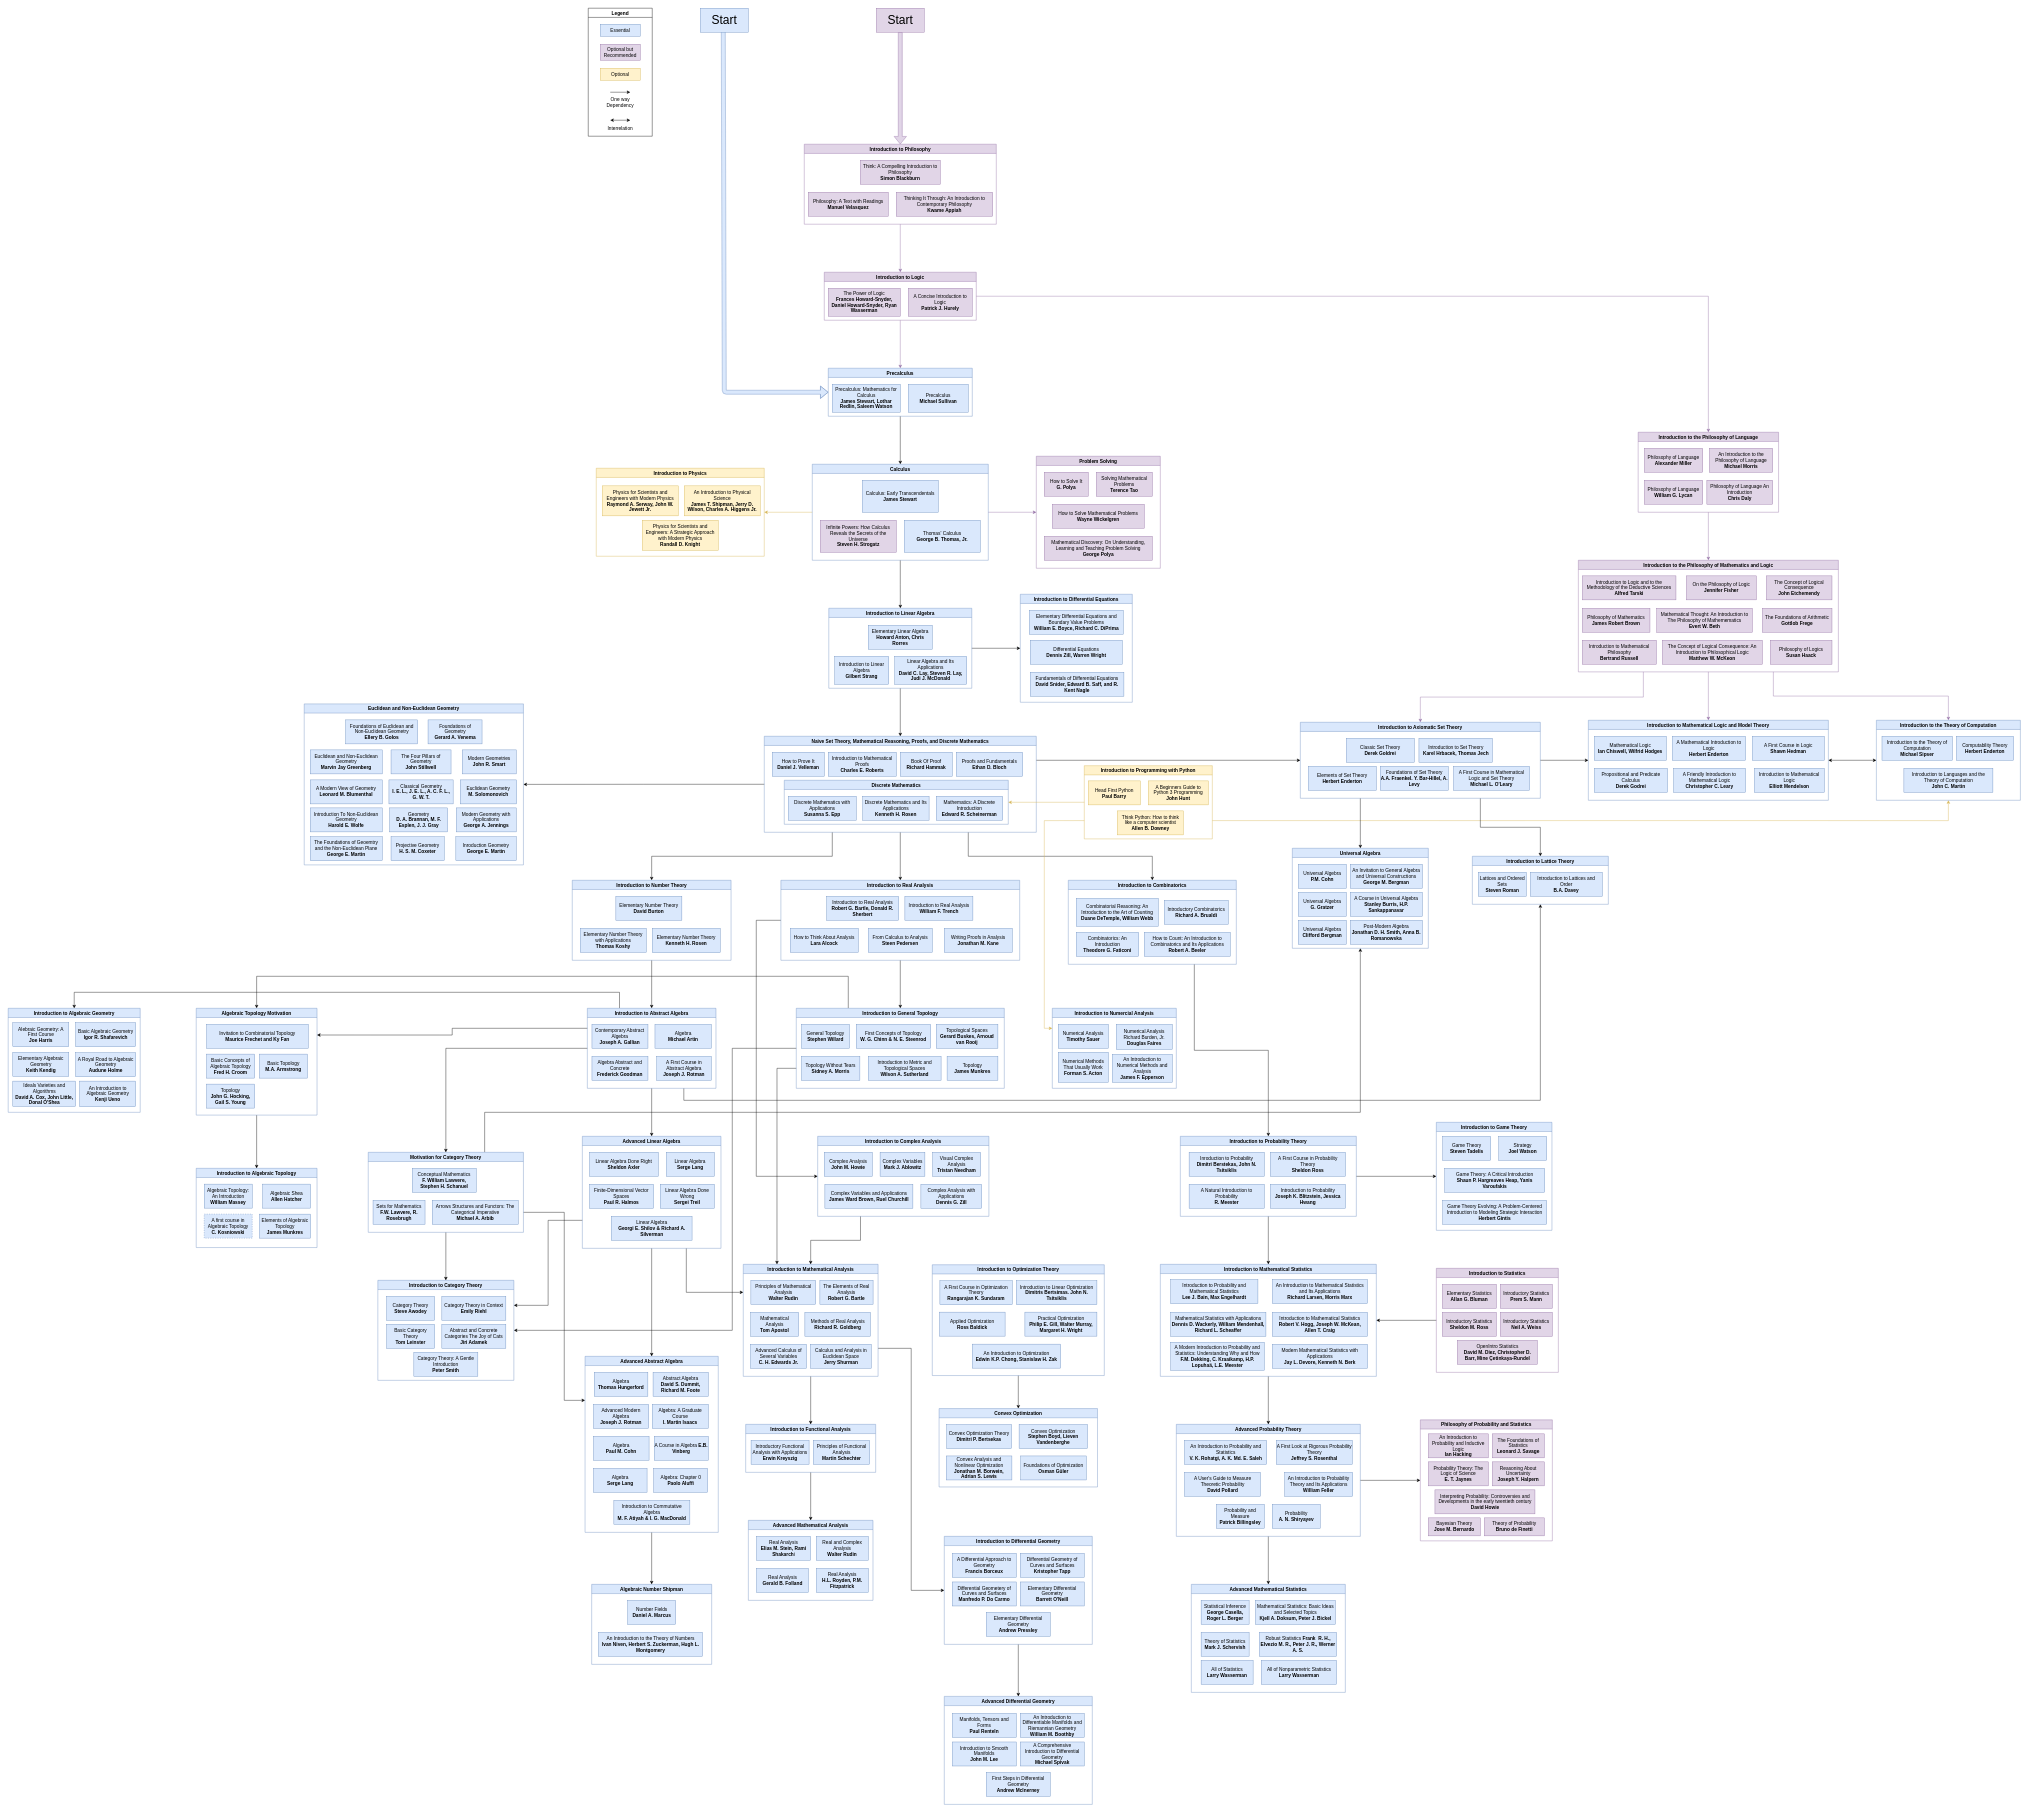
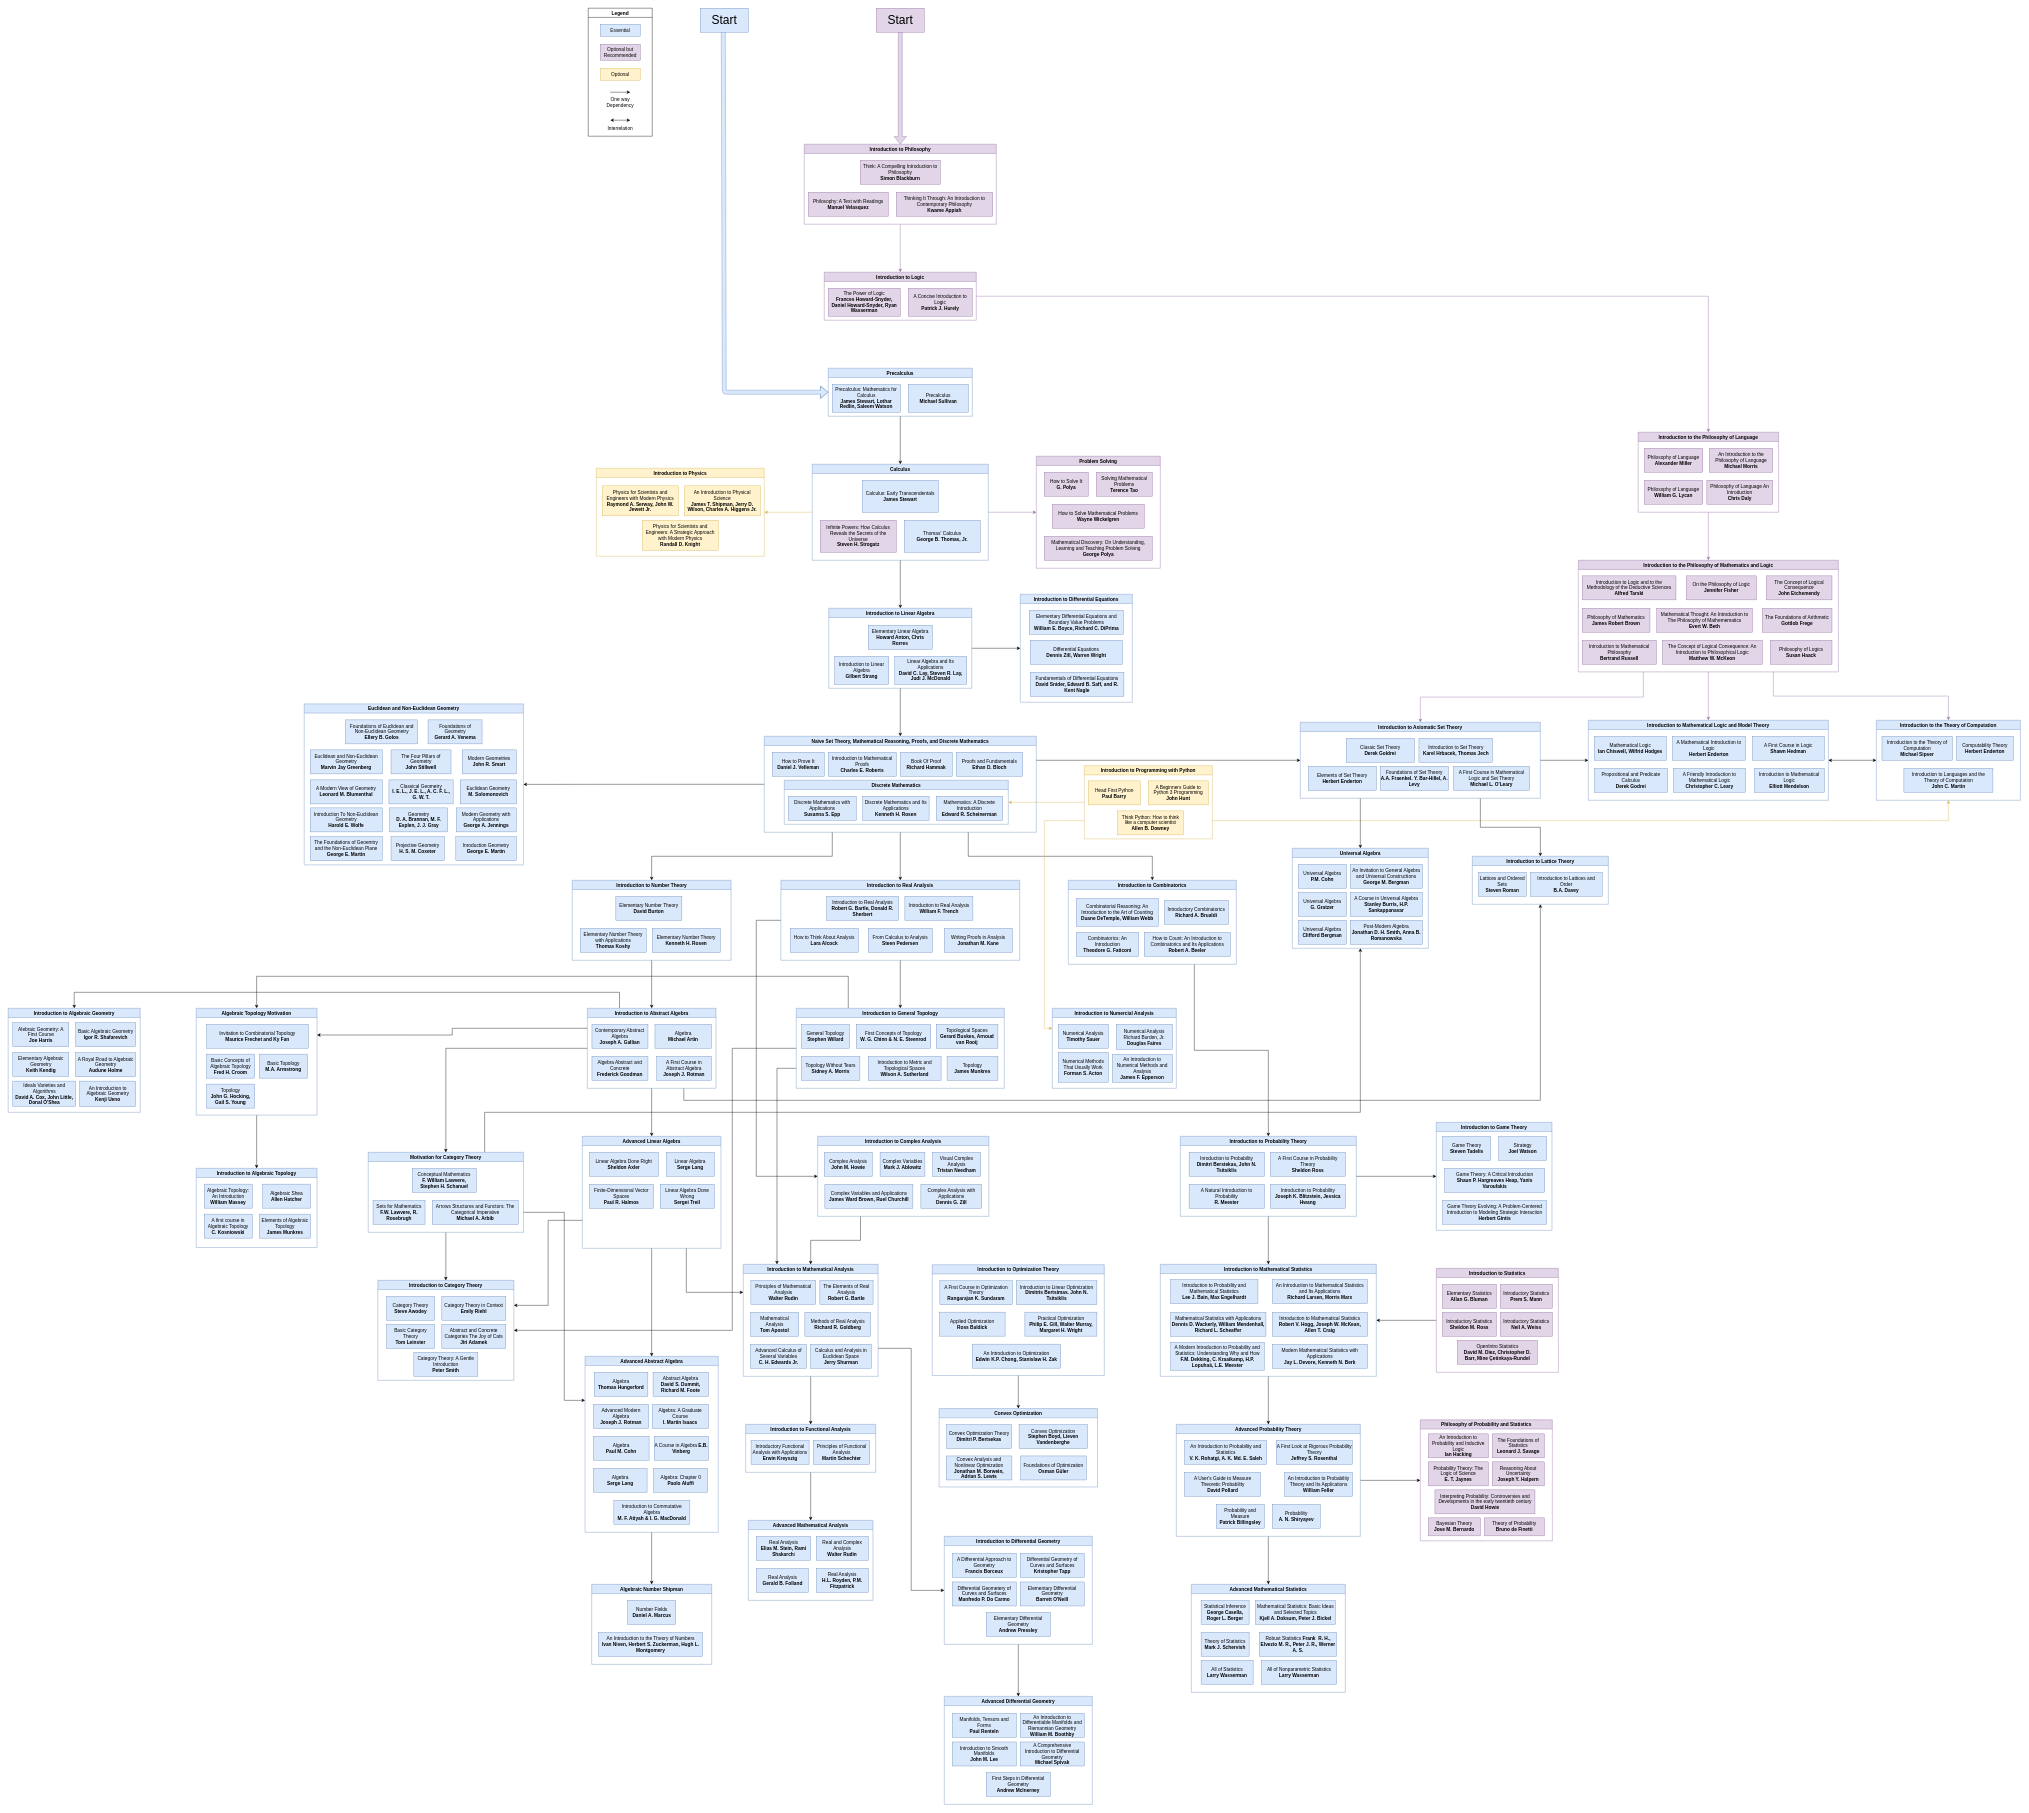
(900, 364) -> none
(228, 1226) -> (228, 1226)
(652, 1228) -> none
